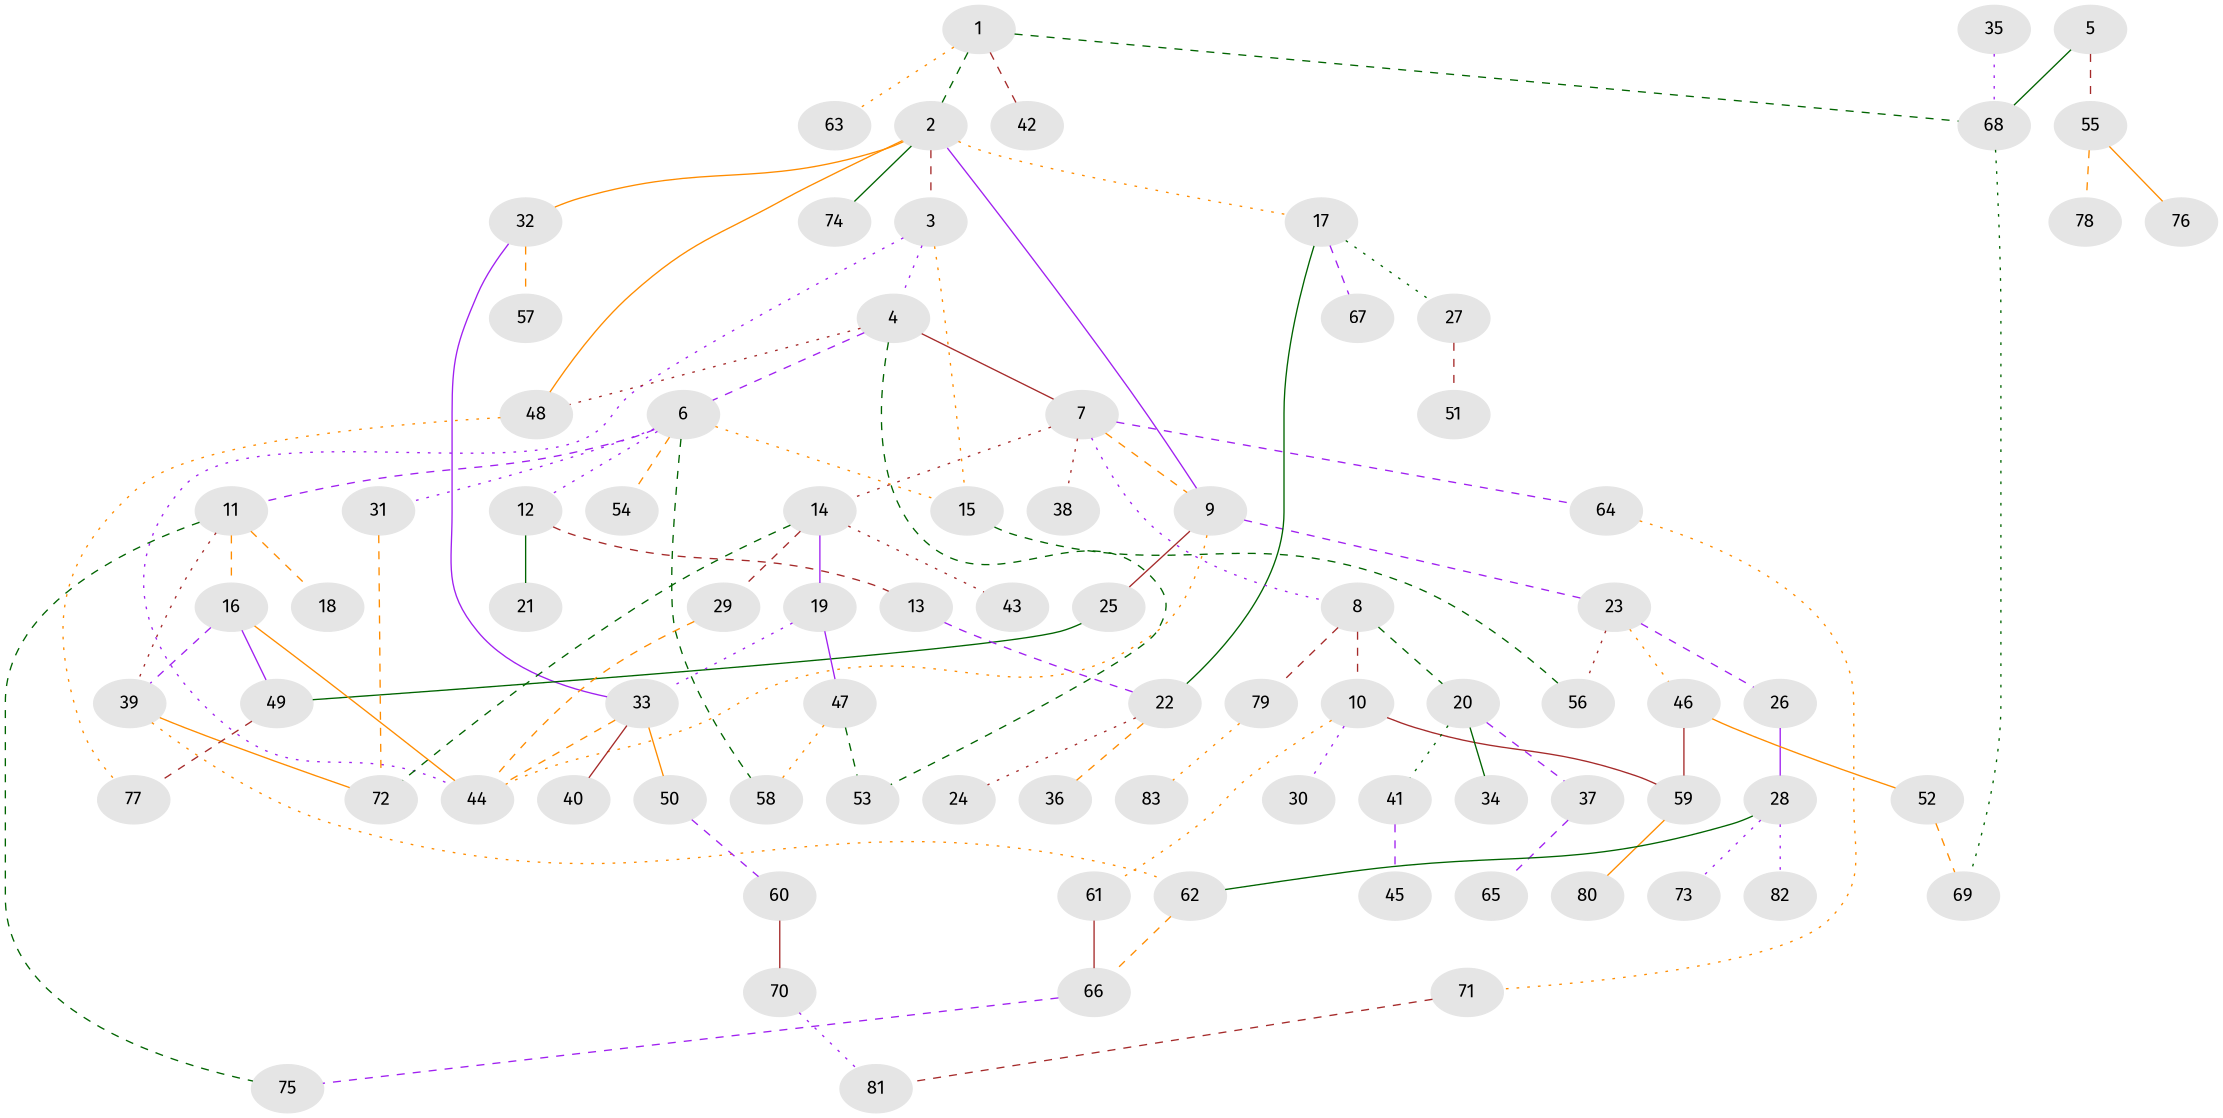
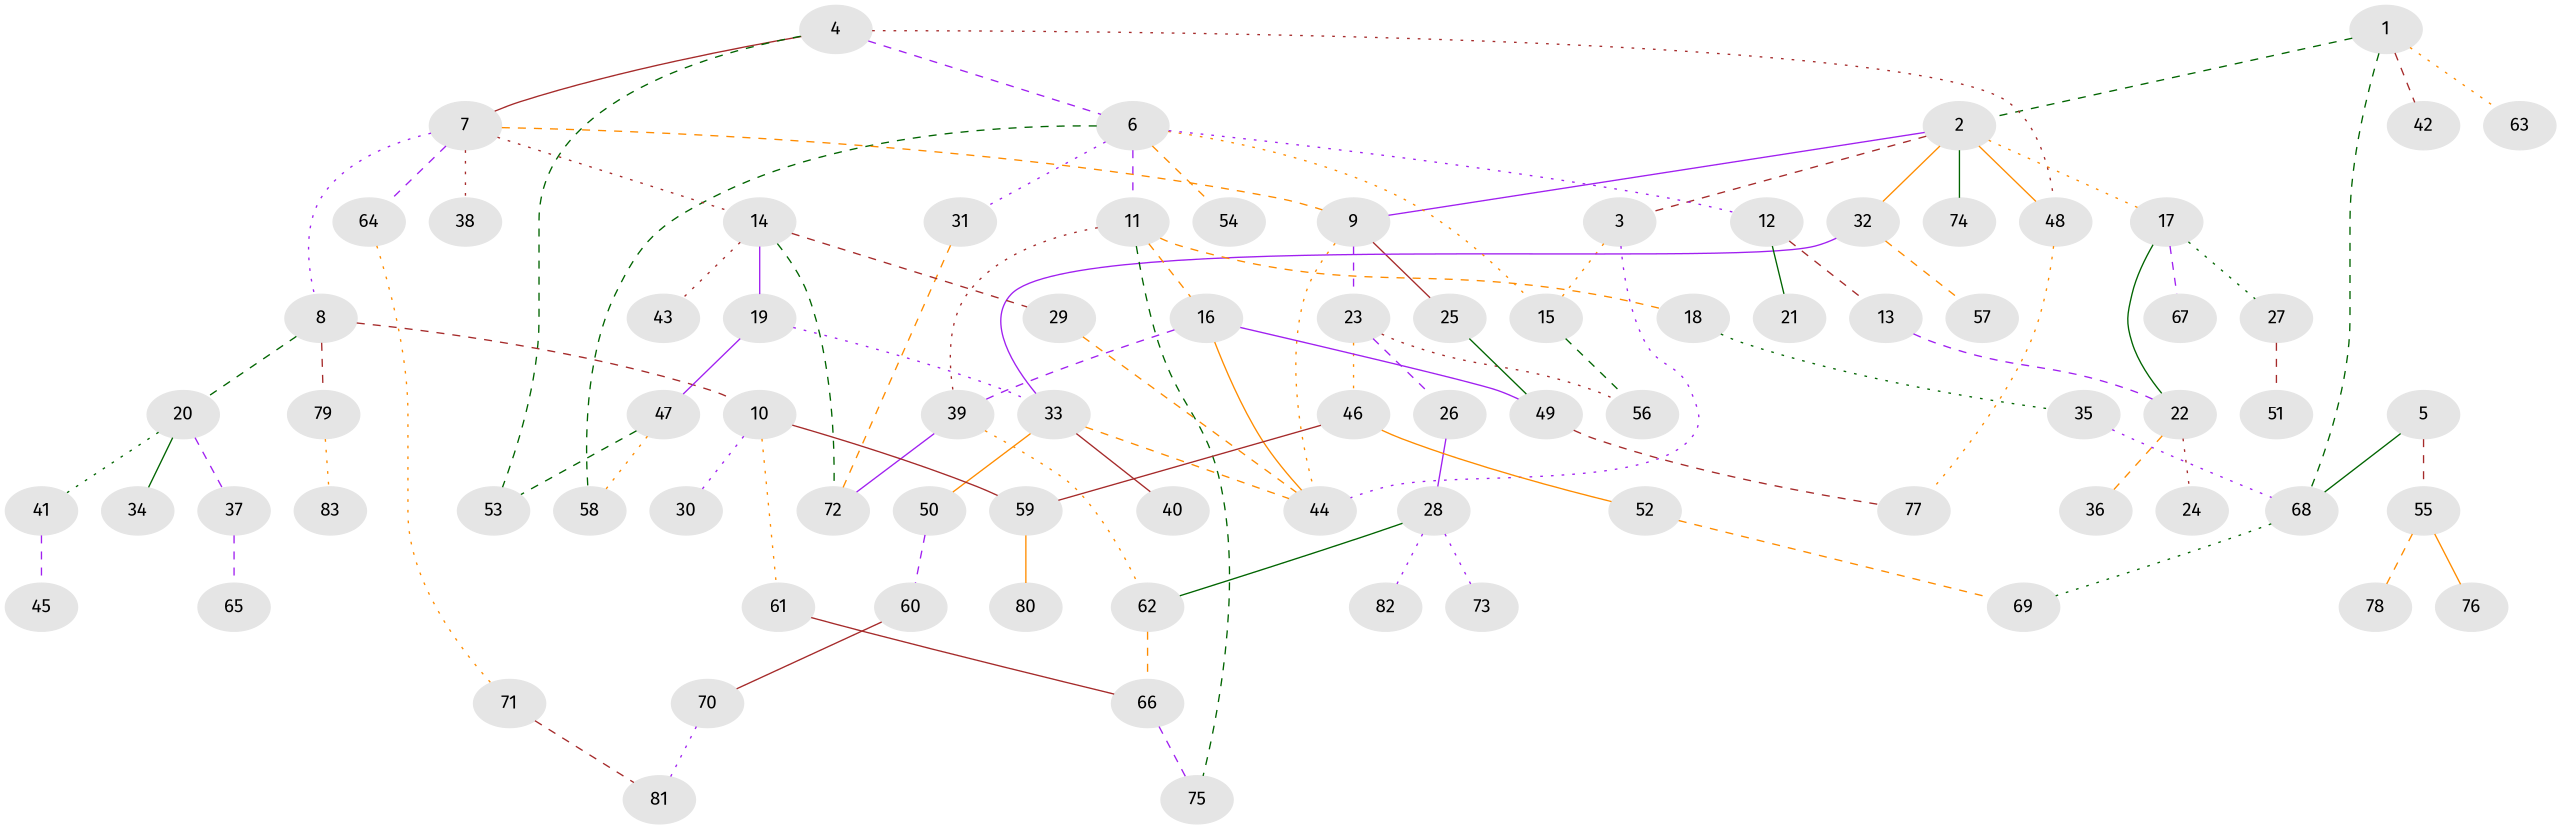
(912, 270) -> none
none -> (1883, 380)
(250, 752) -> (892, 466)
